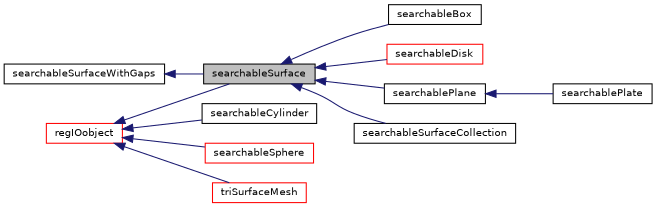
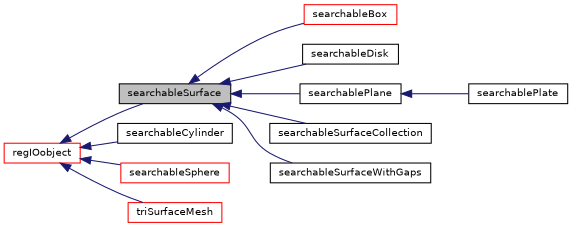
(435, 15) -> (351, 15)
(435, 54) -> (351, 54)
(189, 74) -> (254, 139)
